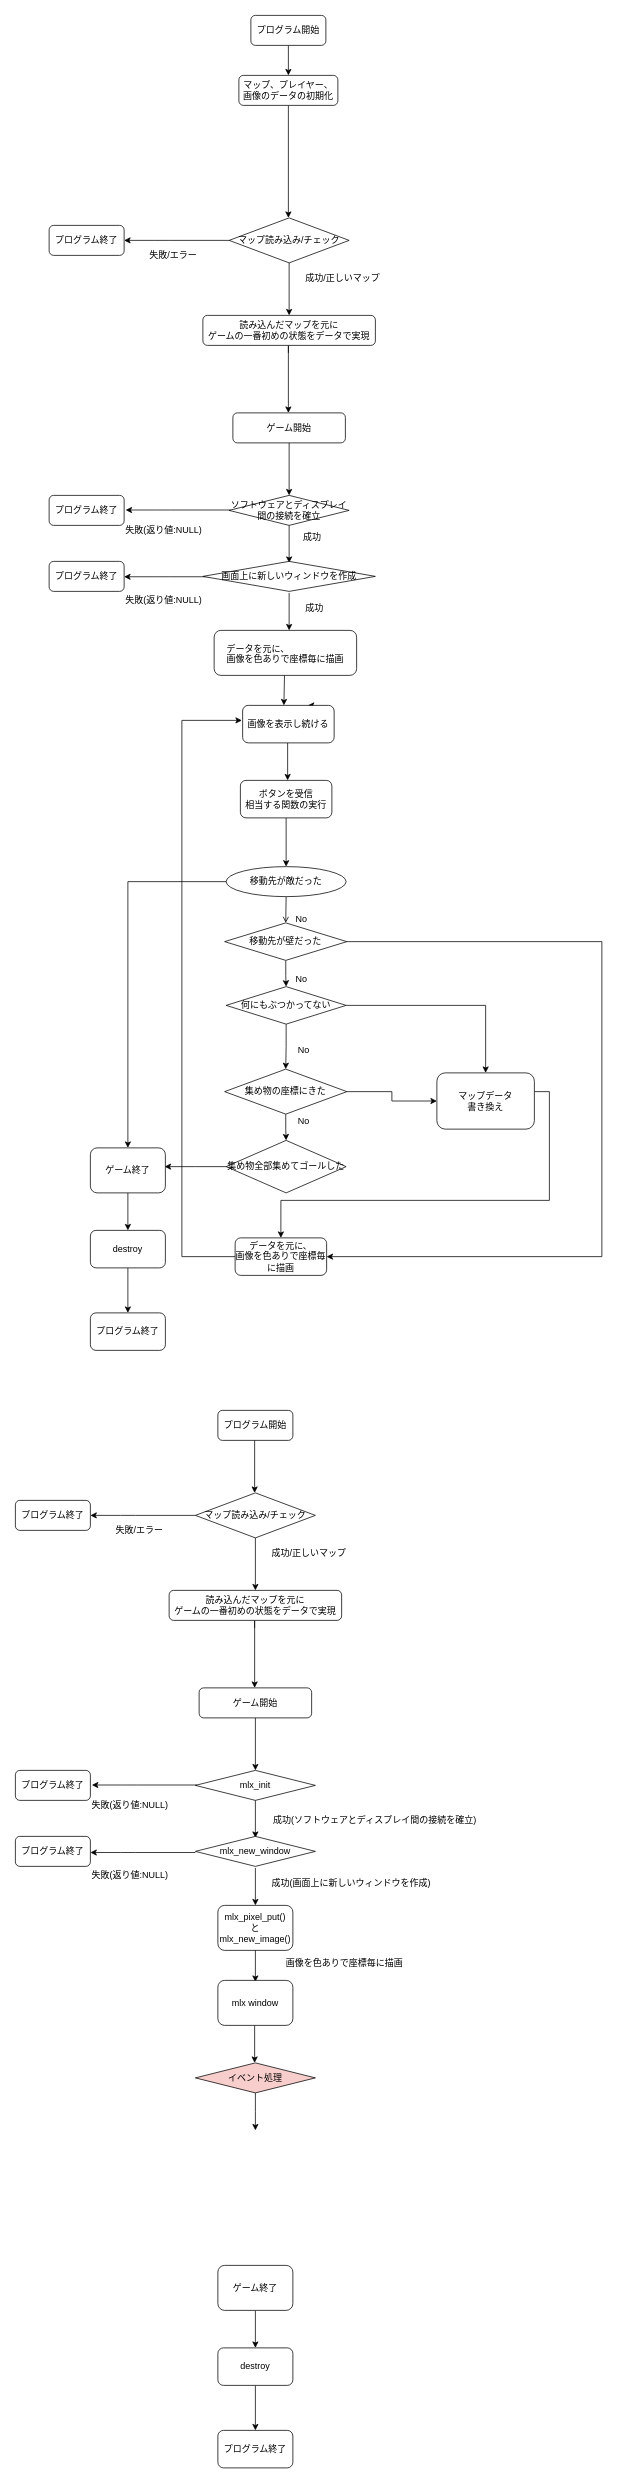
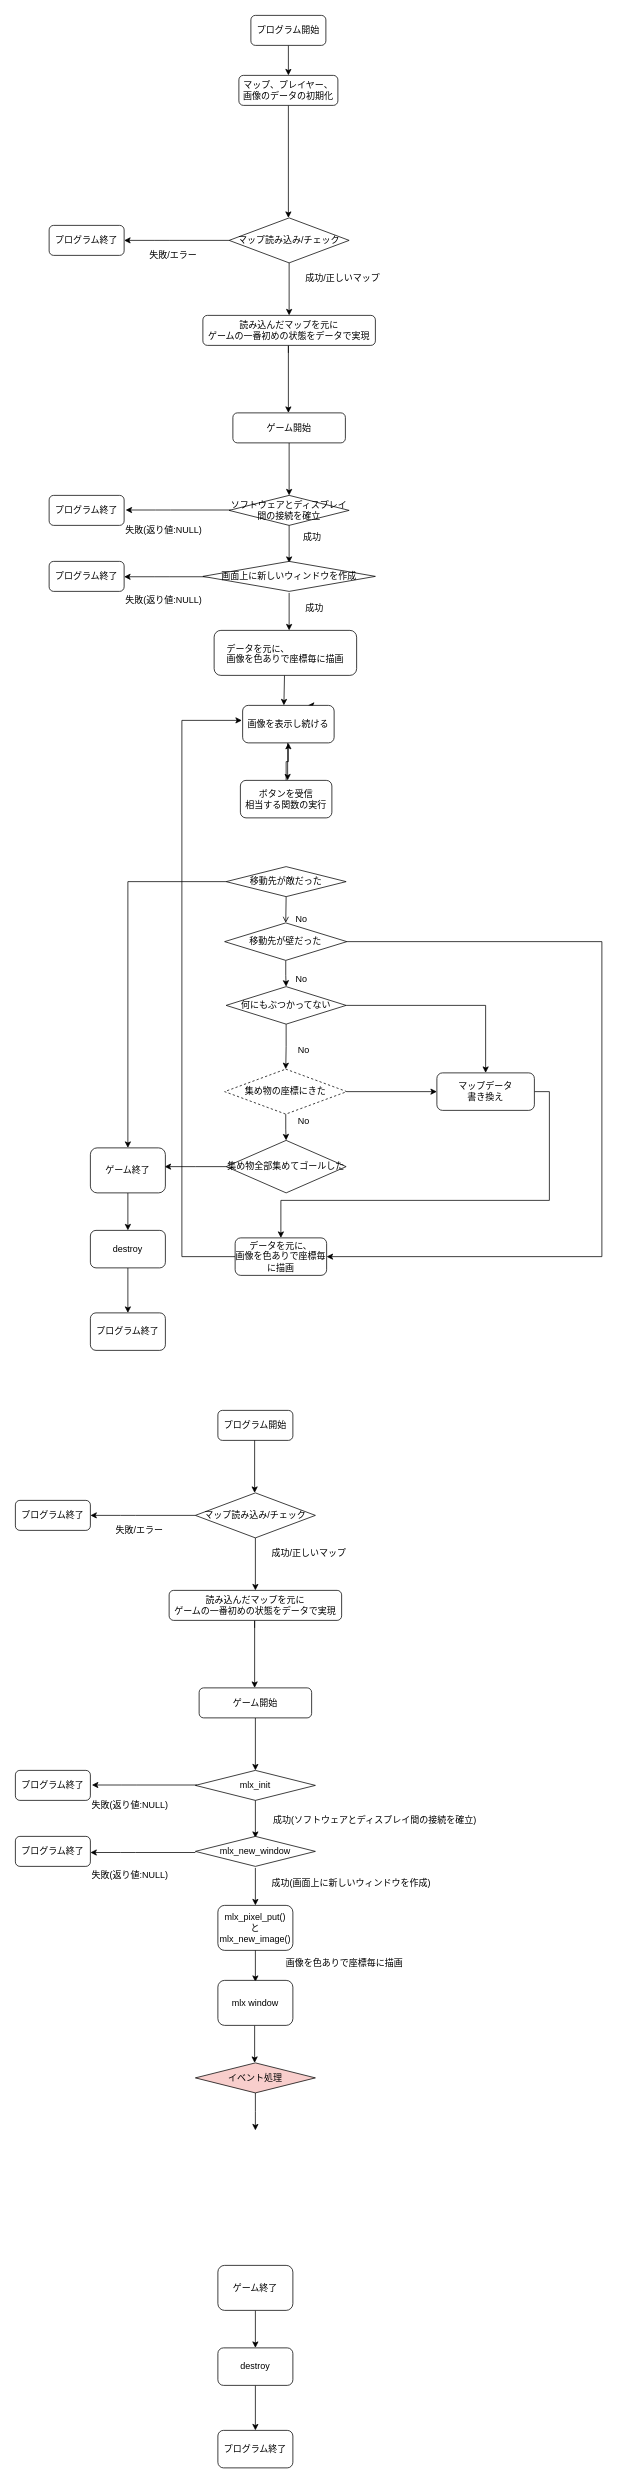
(286, 860) -> (286, 778)
(286, 882) -> (286, 882)
(286, 1092) -> (286, 1092)
(486, 1101) -> (486, 1092)
